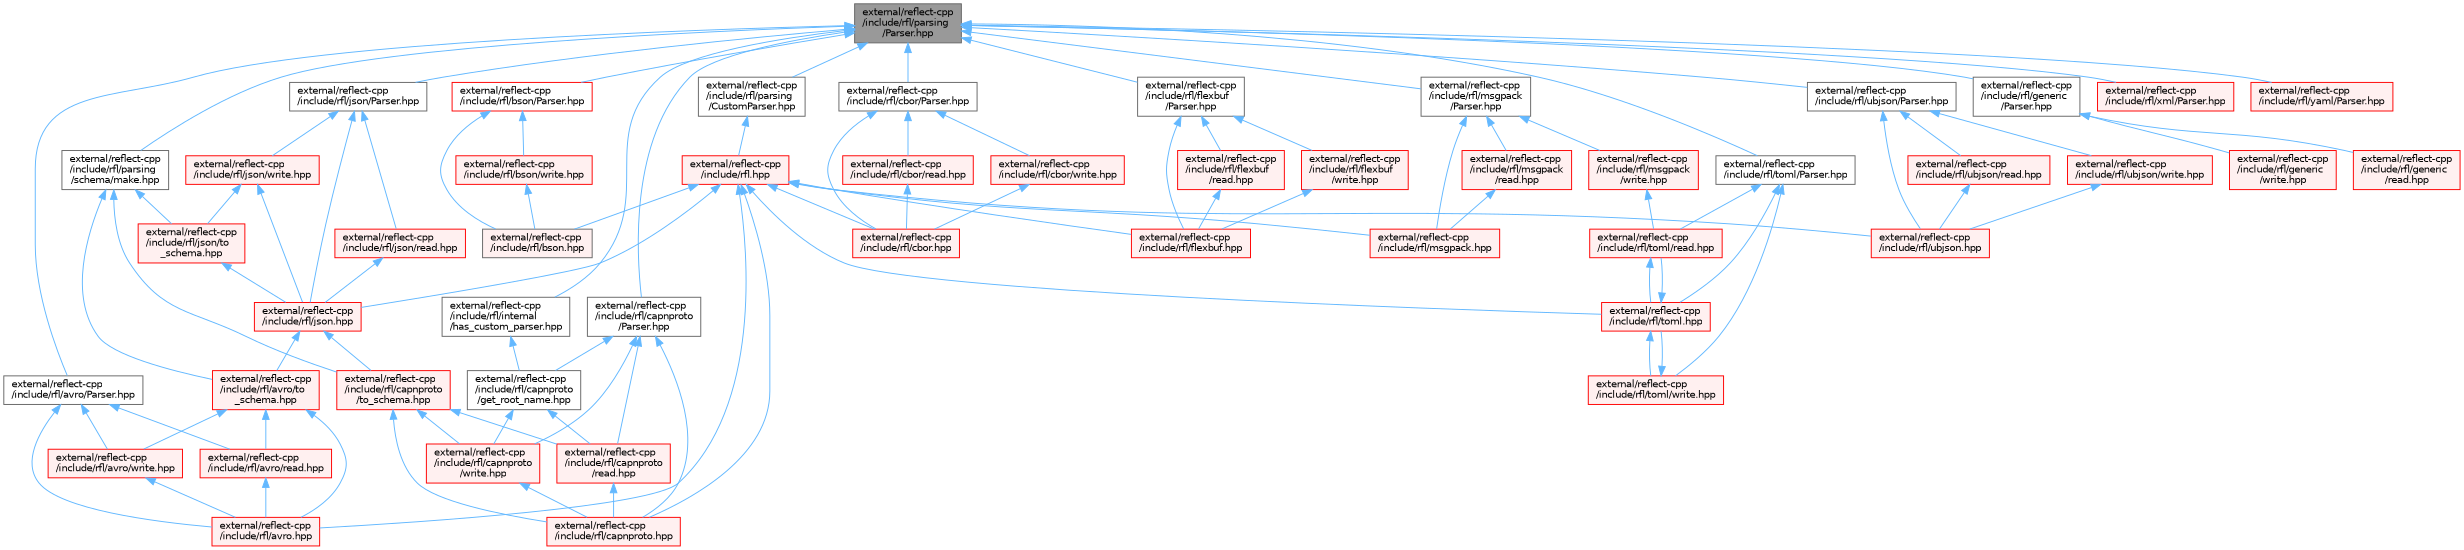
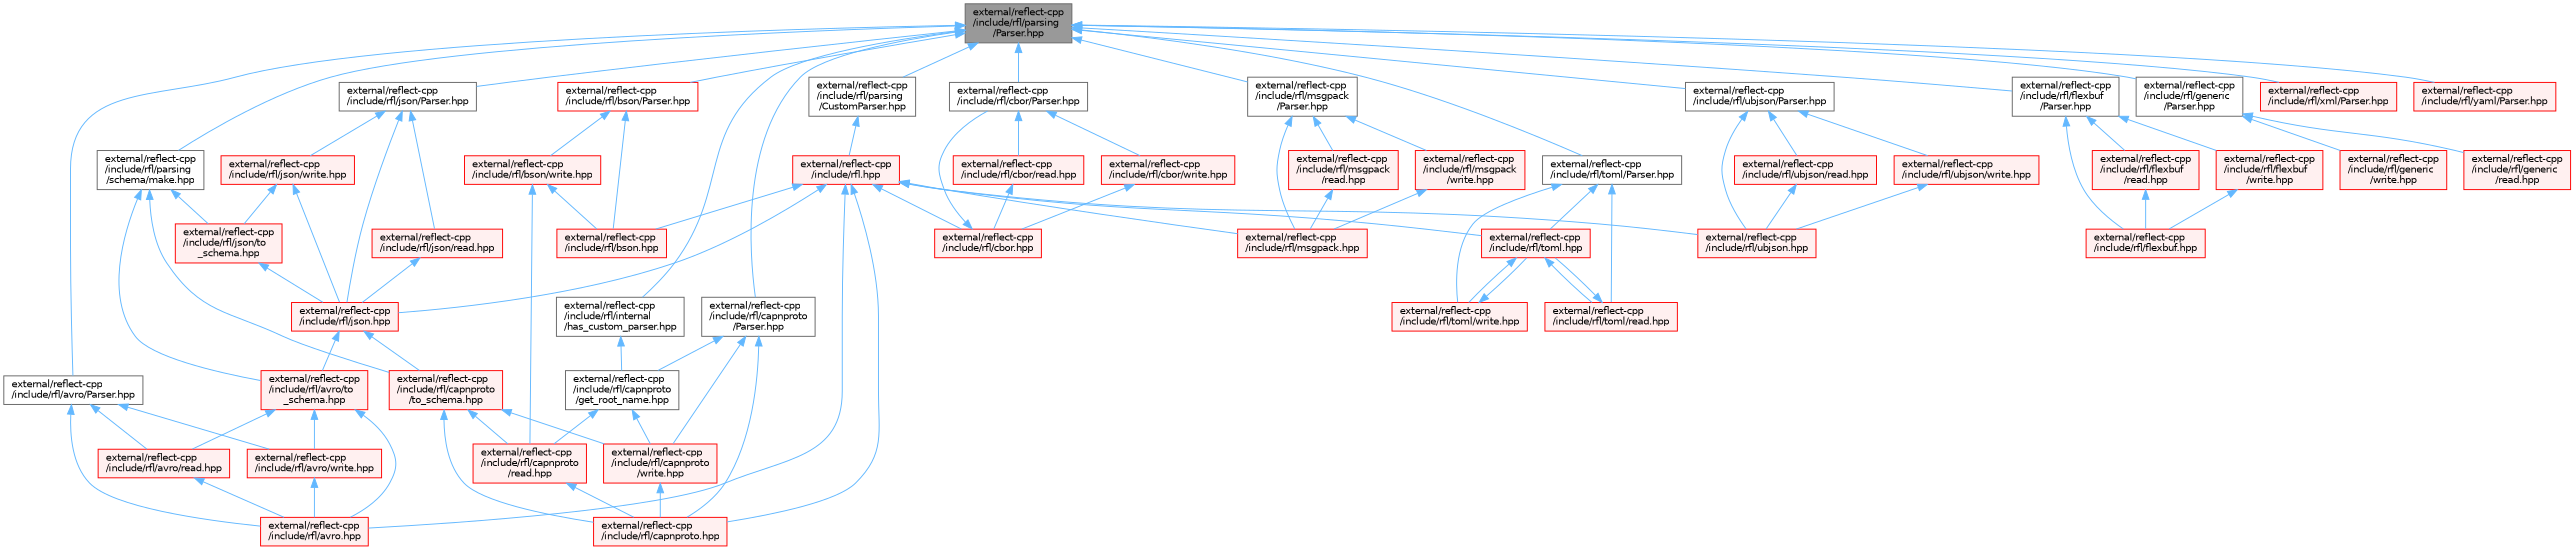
(828, 174) -> (940, 160)
(1651, 213) -> (1388, 206)
(990, 214) -> none
(537, 243) -> (612, 243)
(628, 395) -> (531, 319)
